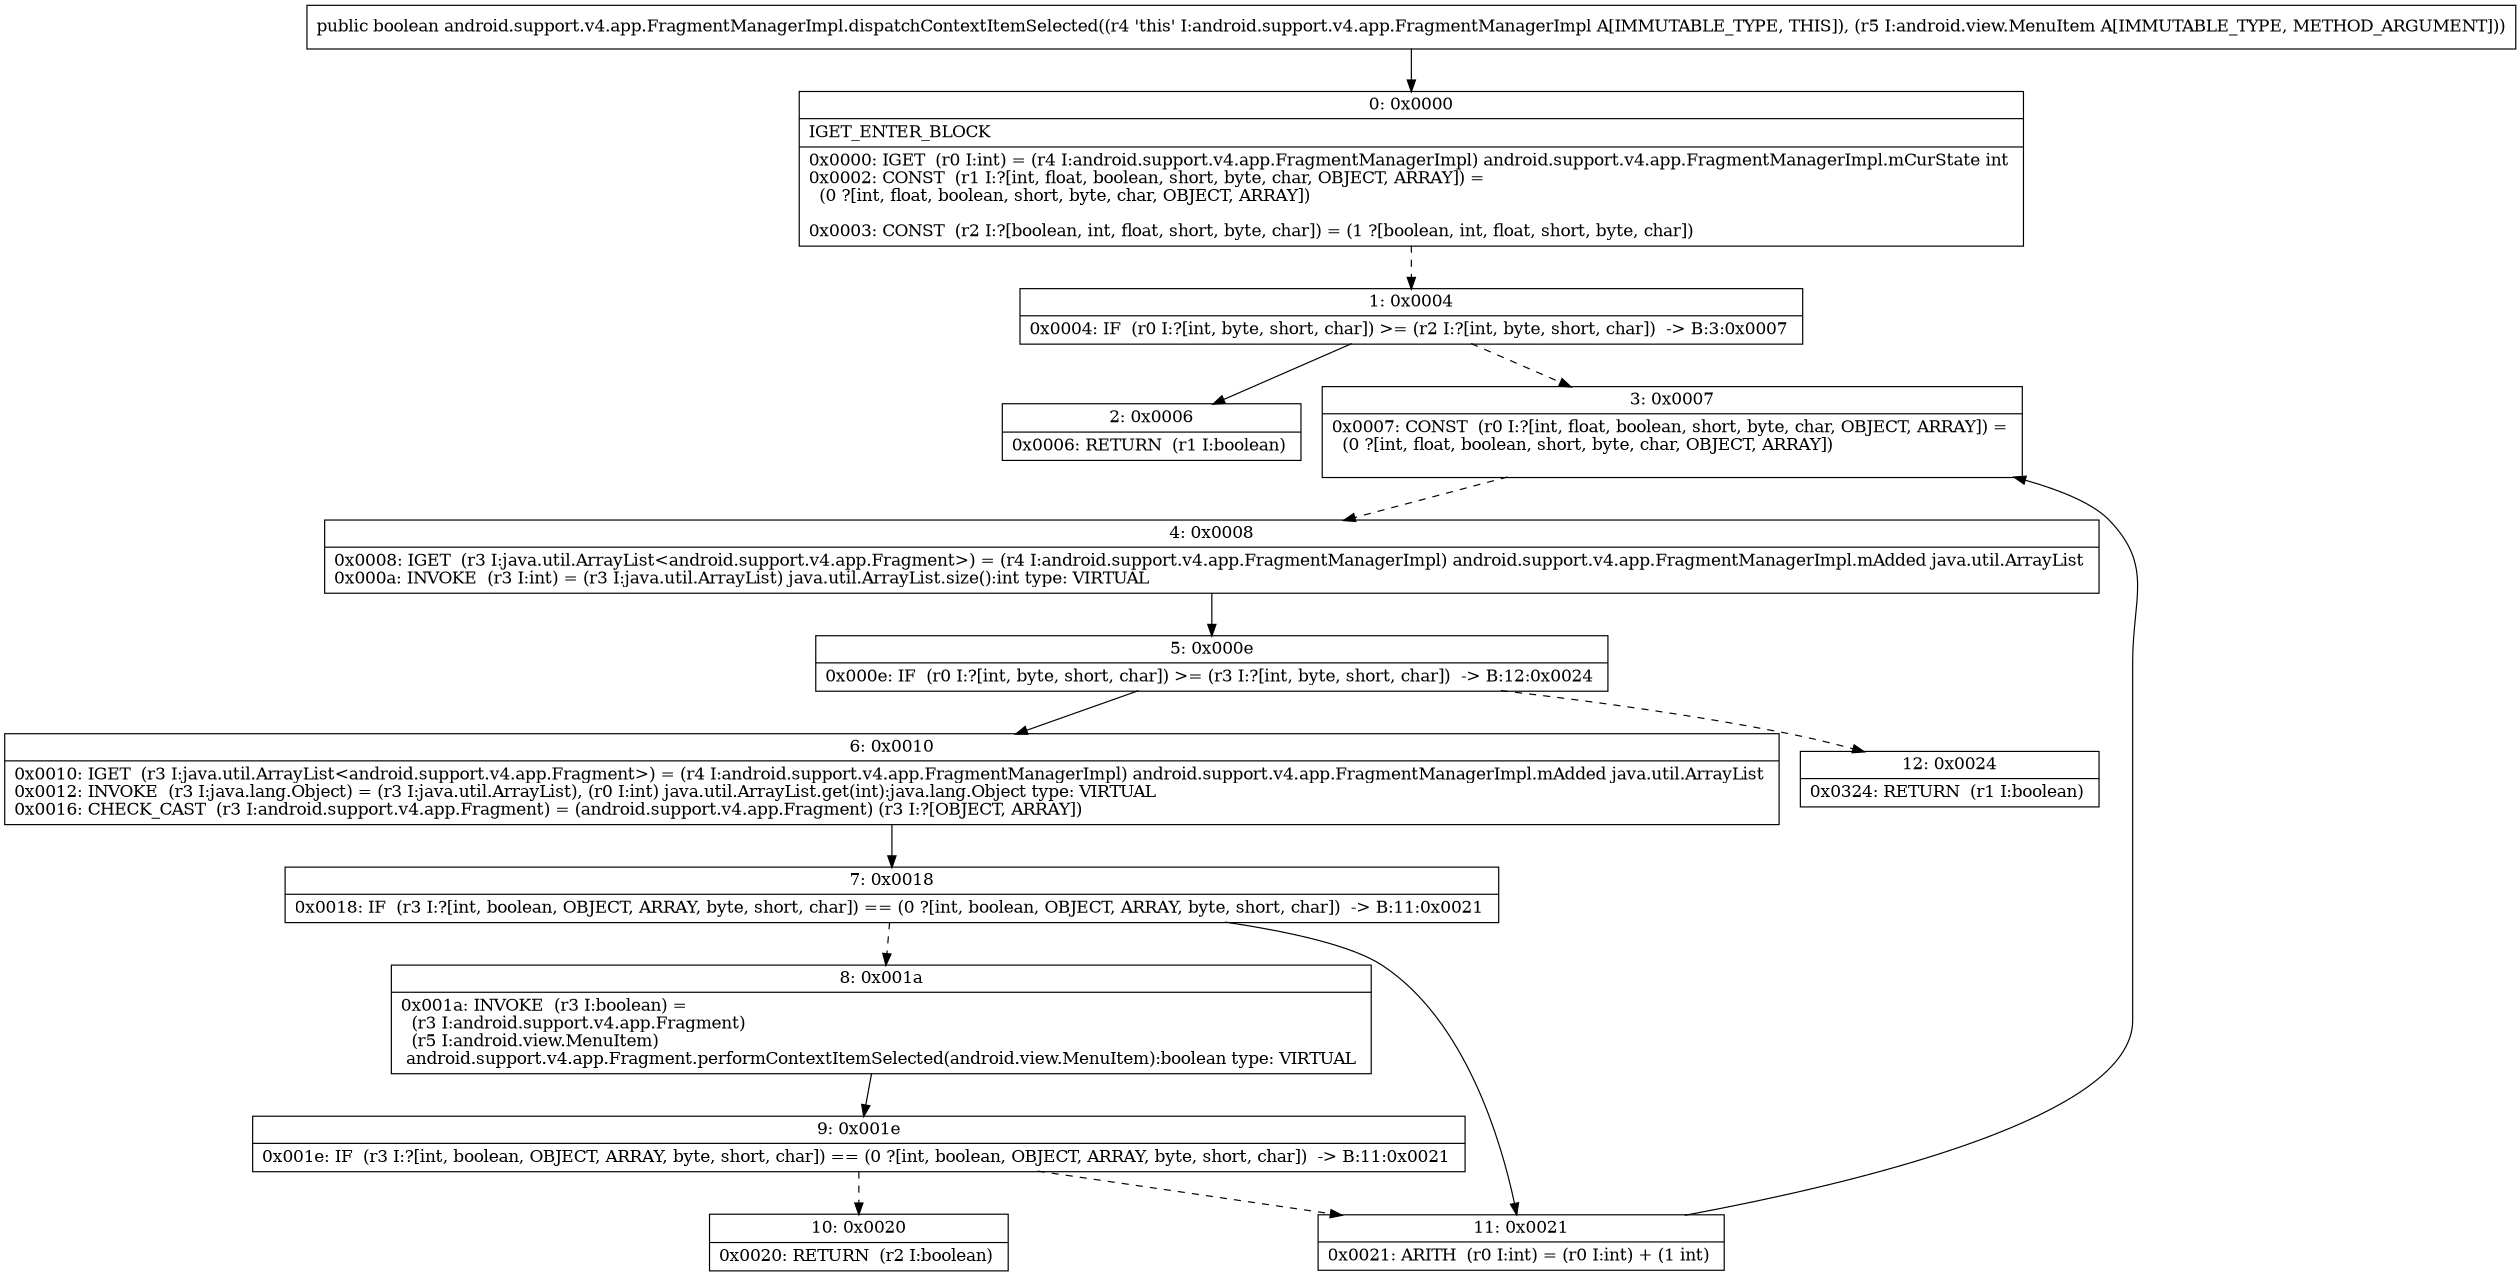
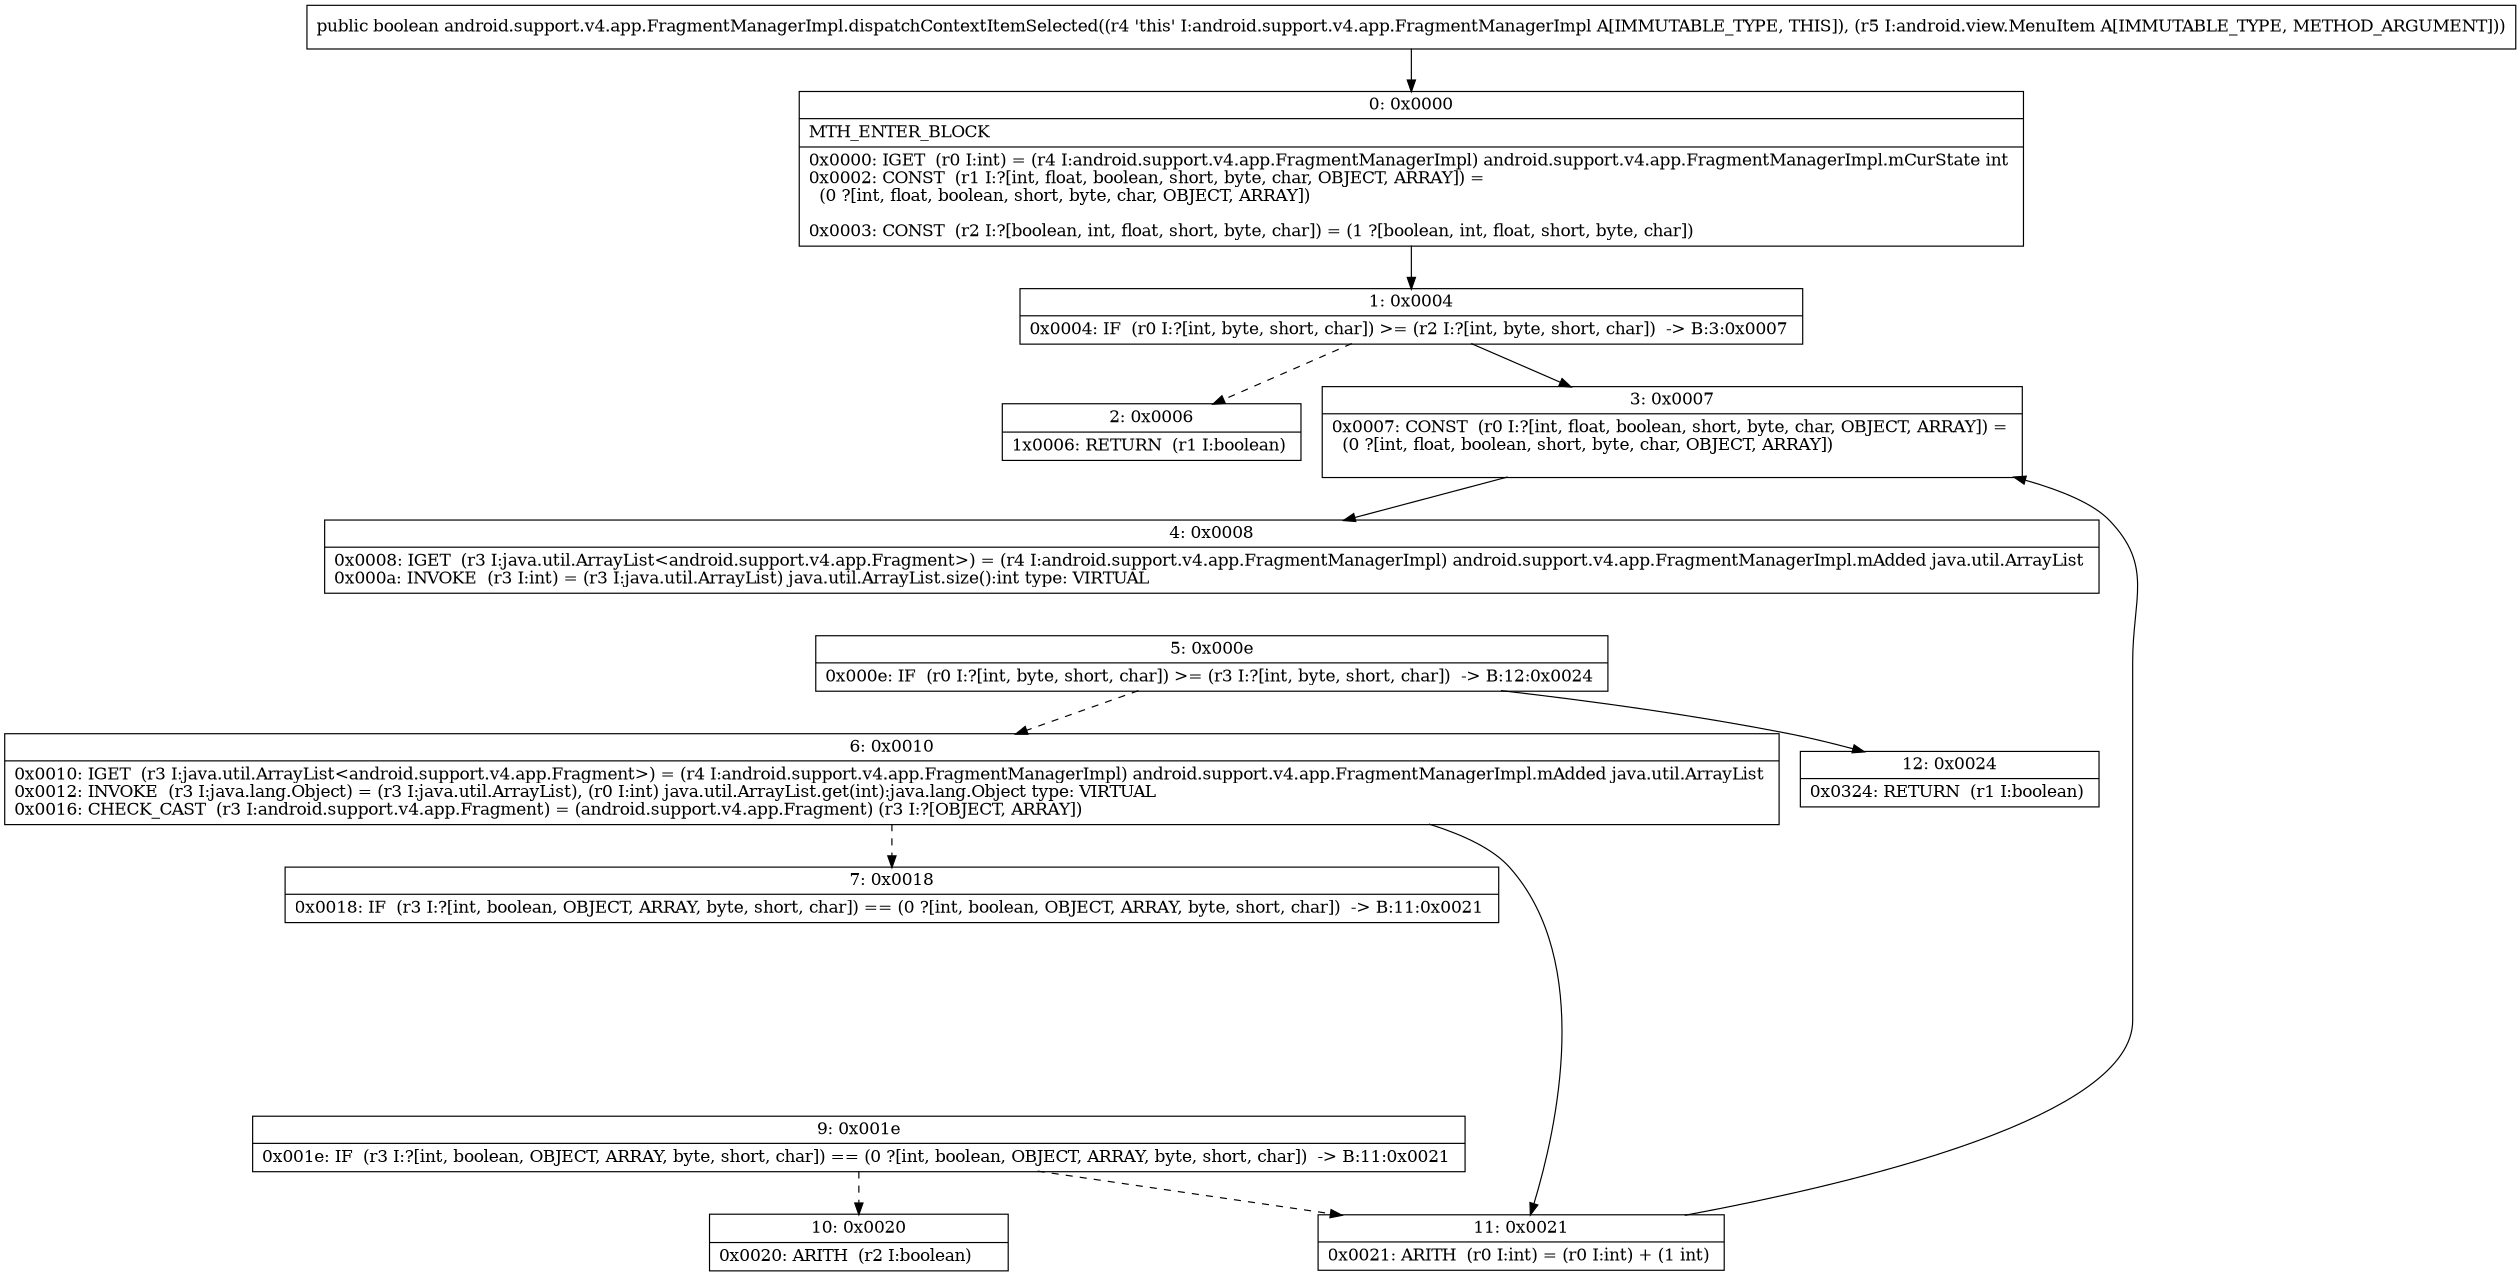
(900, 132) -> (900, 132)
(1411, 261) -> (1411, 261)
(1516, 363) -> (1516, 363)
(1288, 371) -> (1288, 371)
(1152, 446) -> (1152, 446)
(1431, 497) -> (1431, 497)
(1212, 609) -> none
(1083, 710) -> (1083, 710)
(1678, 714) -> (1678, 714)
(892, 840) -> (892, 840)
(1424, 1004) -> (1558, 985)
(881, 1019) -> none
(859, 1256) -> (848, 1256)
